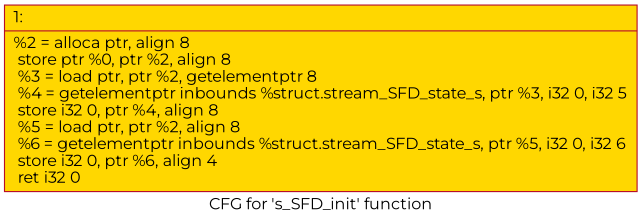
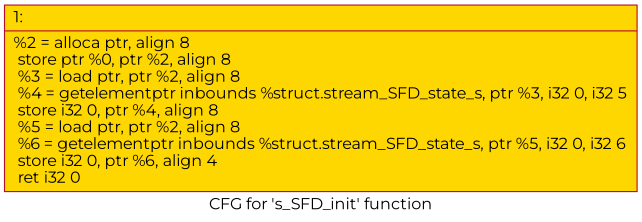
(166, 77) -> (127, 77)
